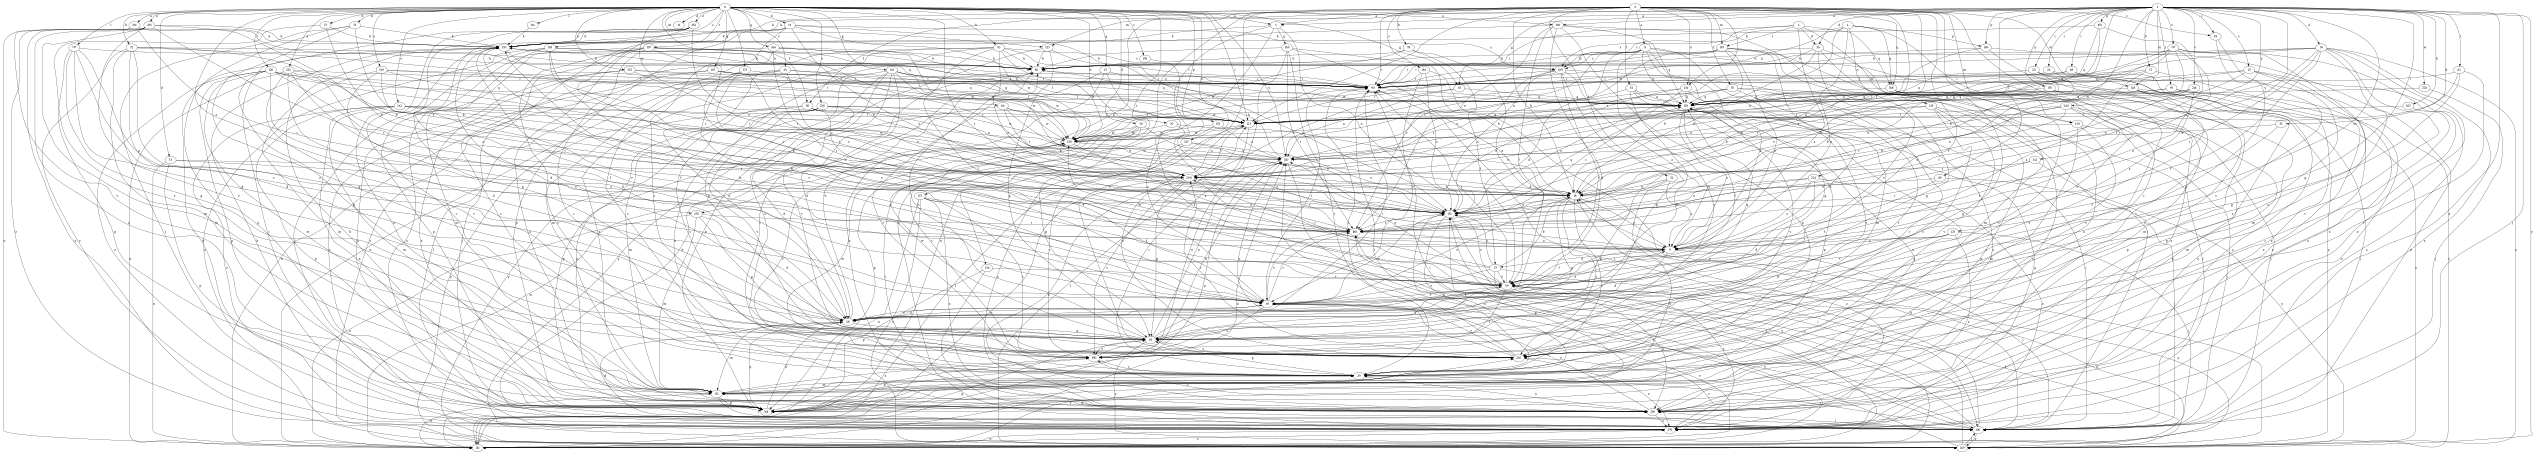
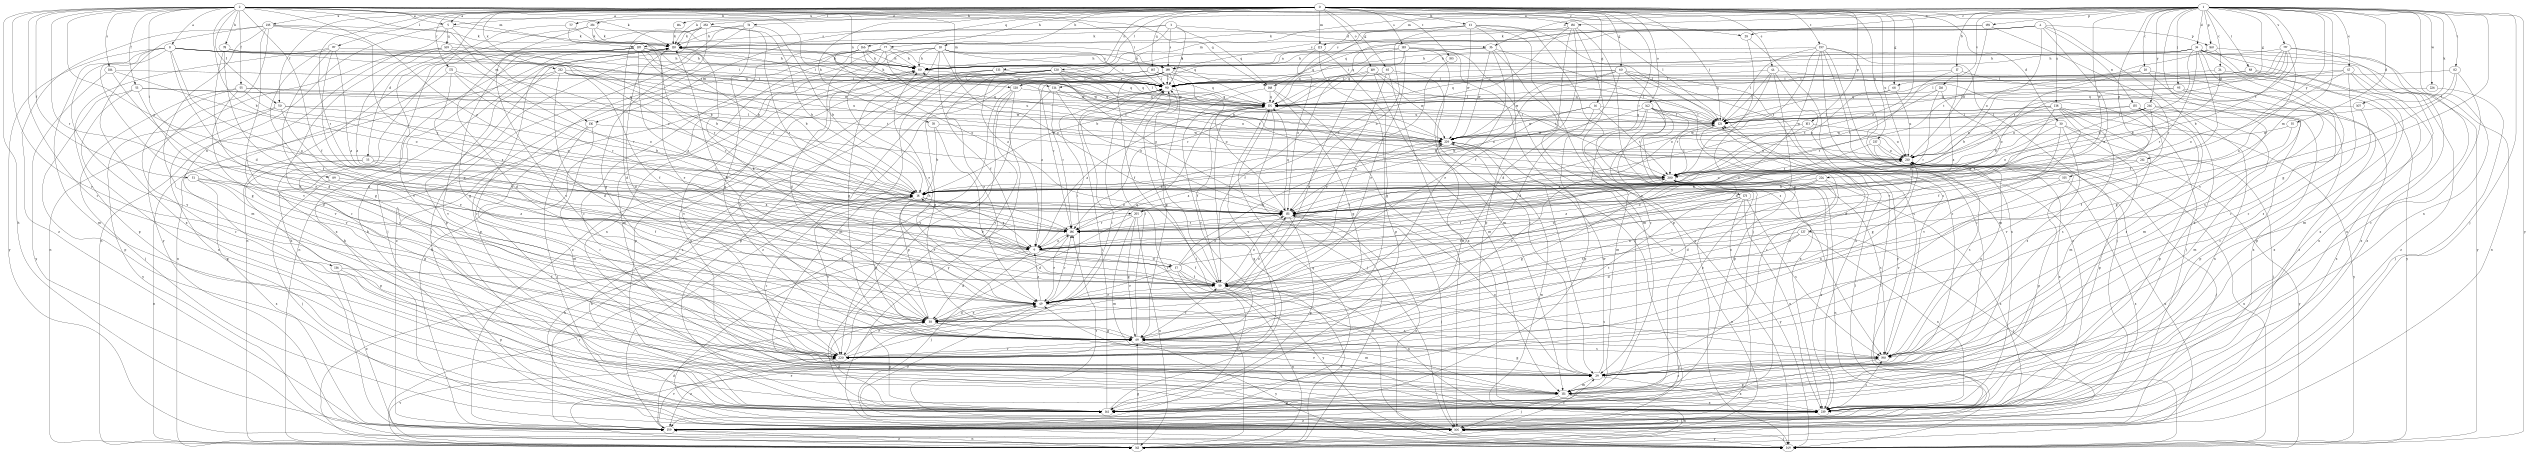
(679, 25) -> none
(1869, 95) -> none
